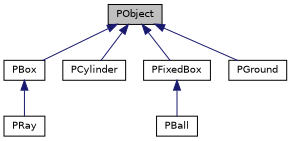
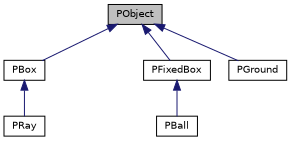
(94, 70) -> none
